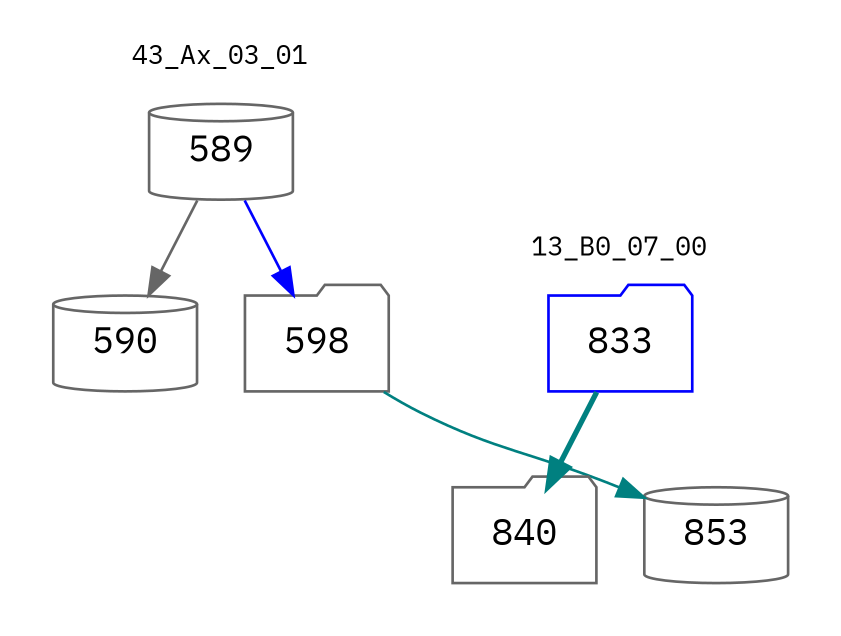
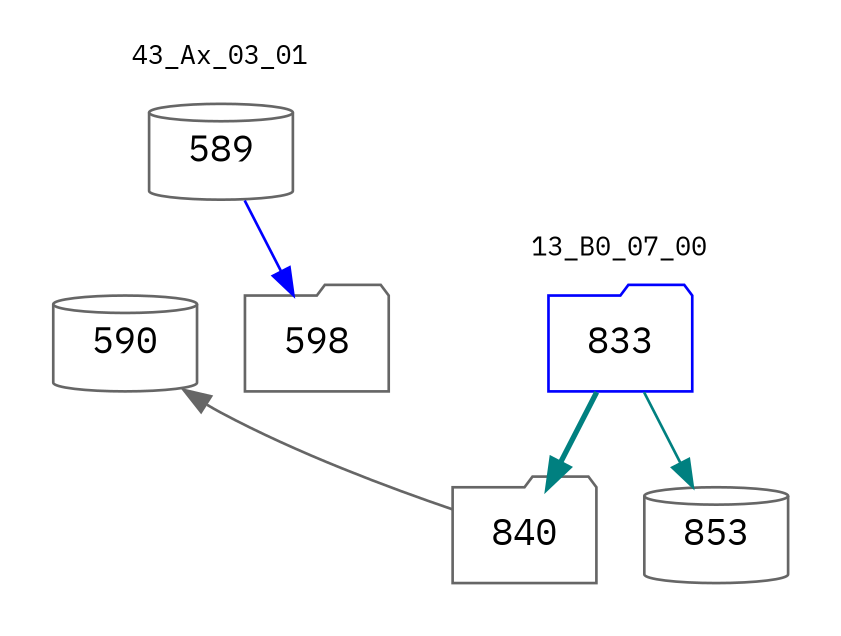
(179, 236) -> (327, 462)
(499, 446) -> (662, 427)
